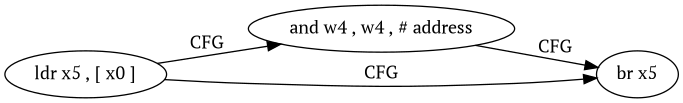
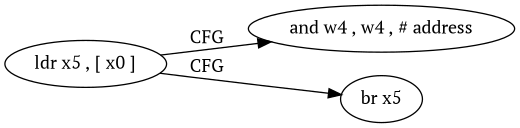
(530, 55) -> none
